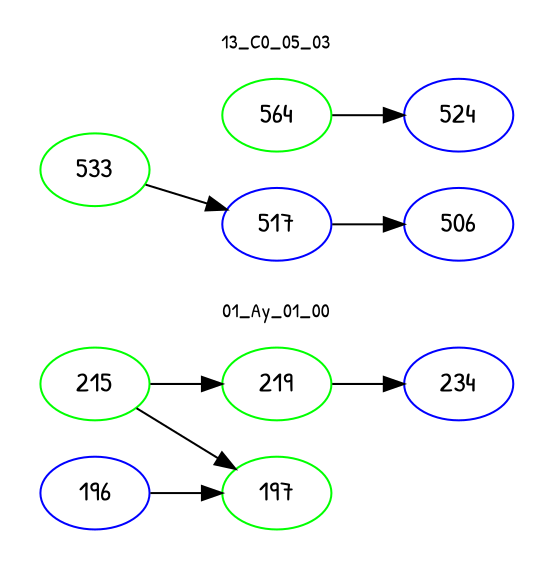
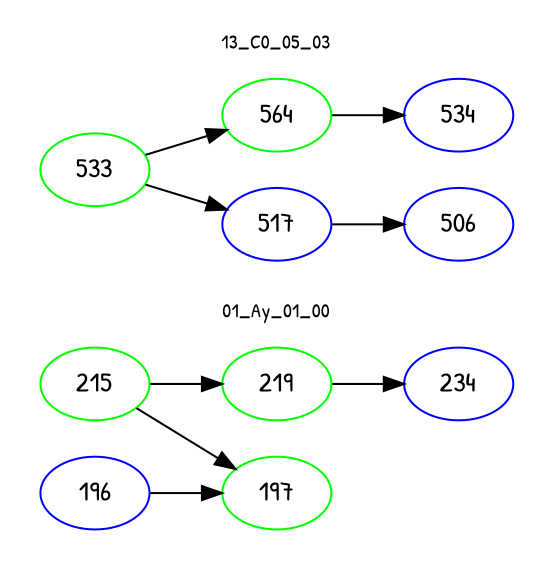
(459, 115) -> (459, 115)
none -> (176, 145)
